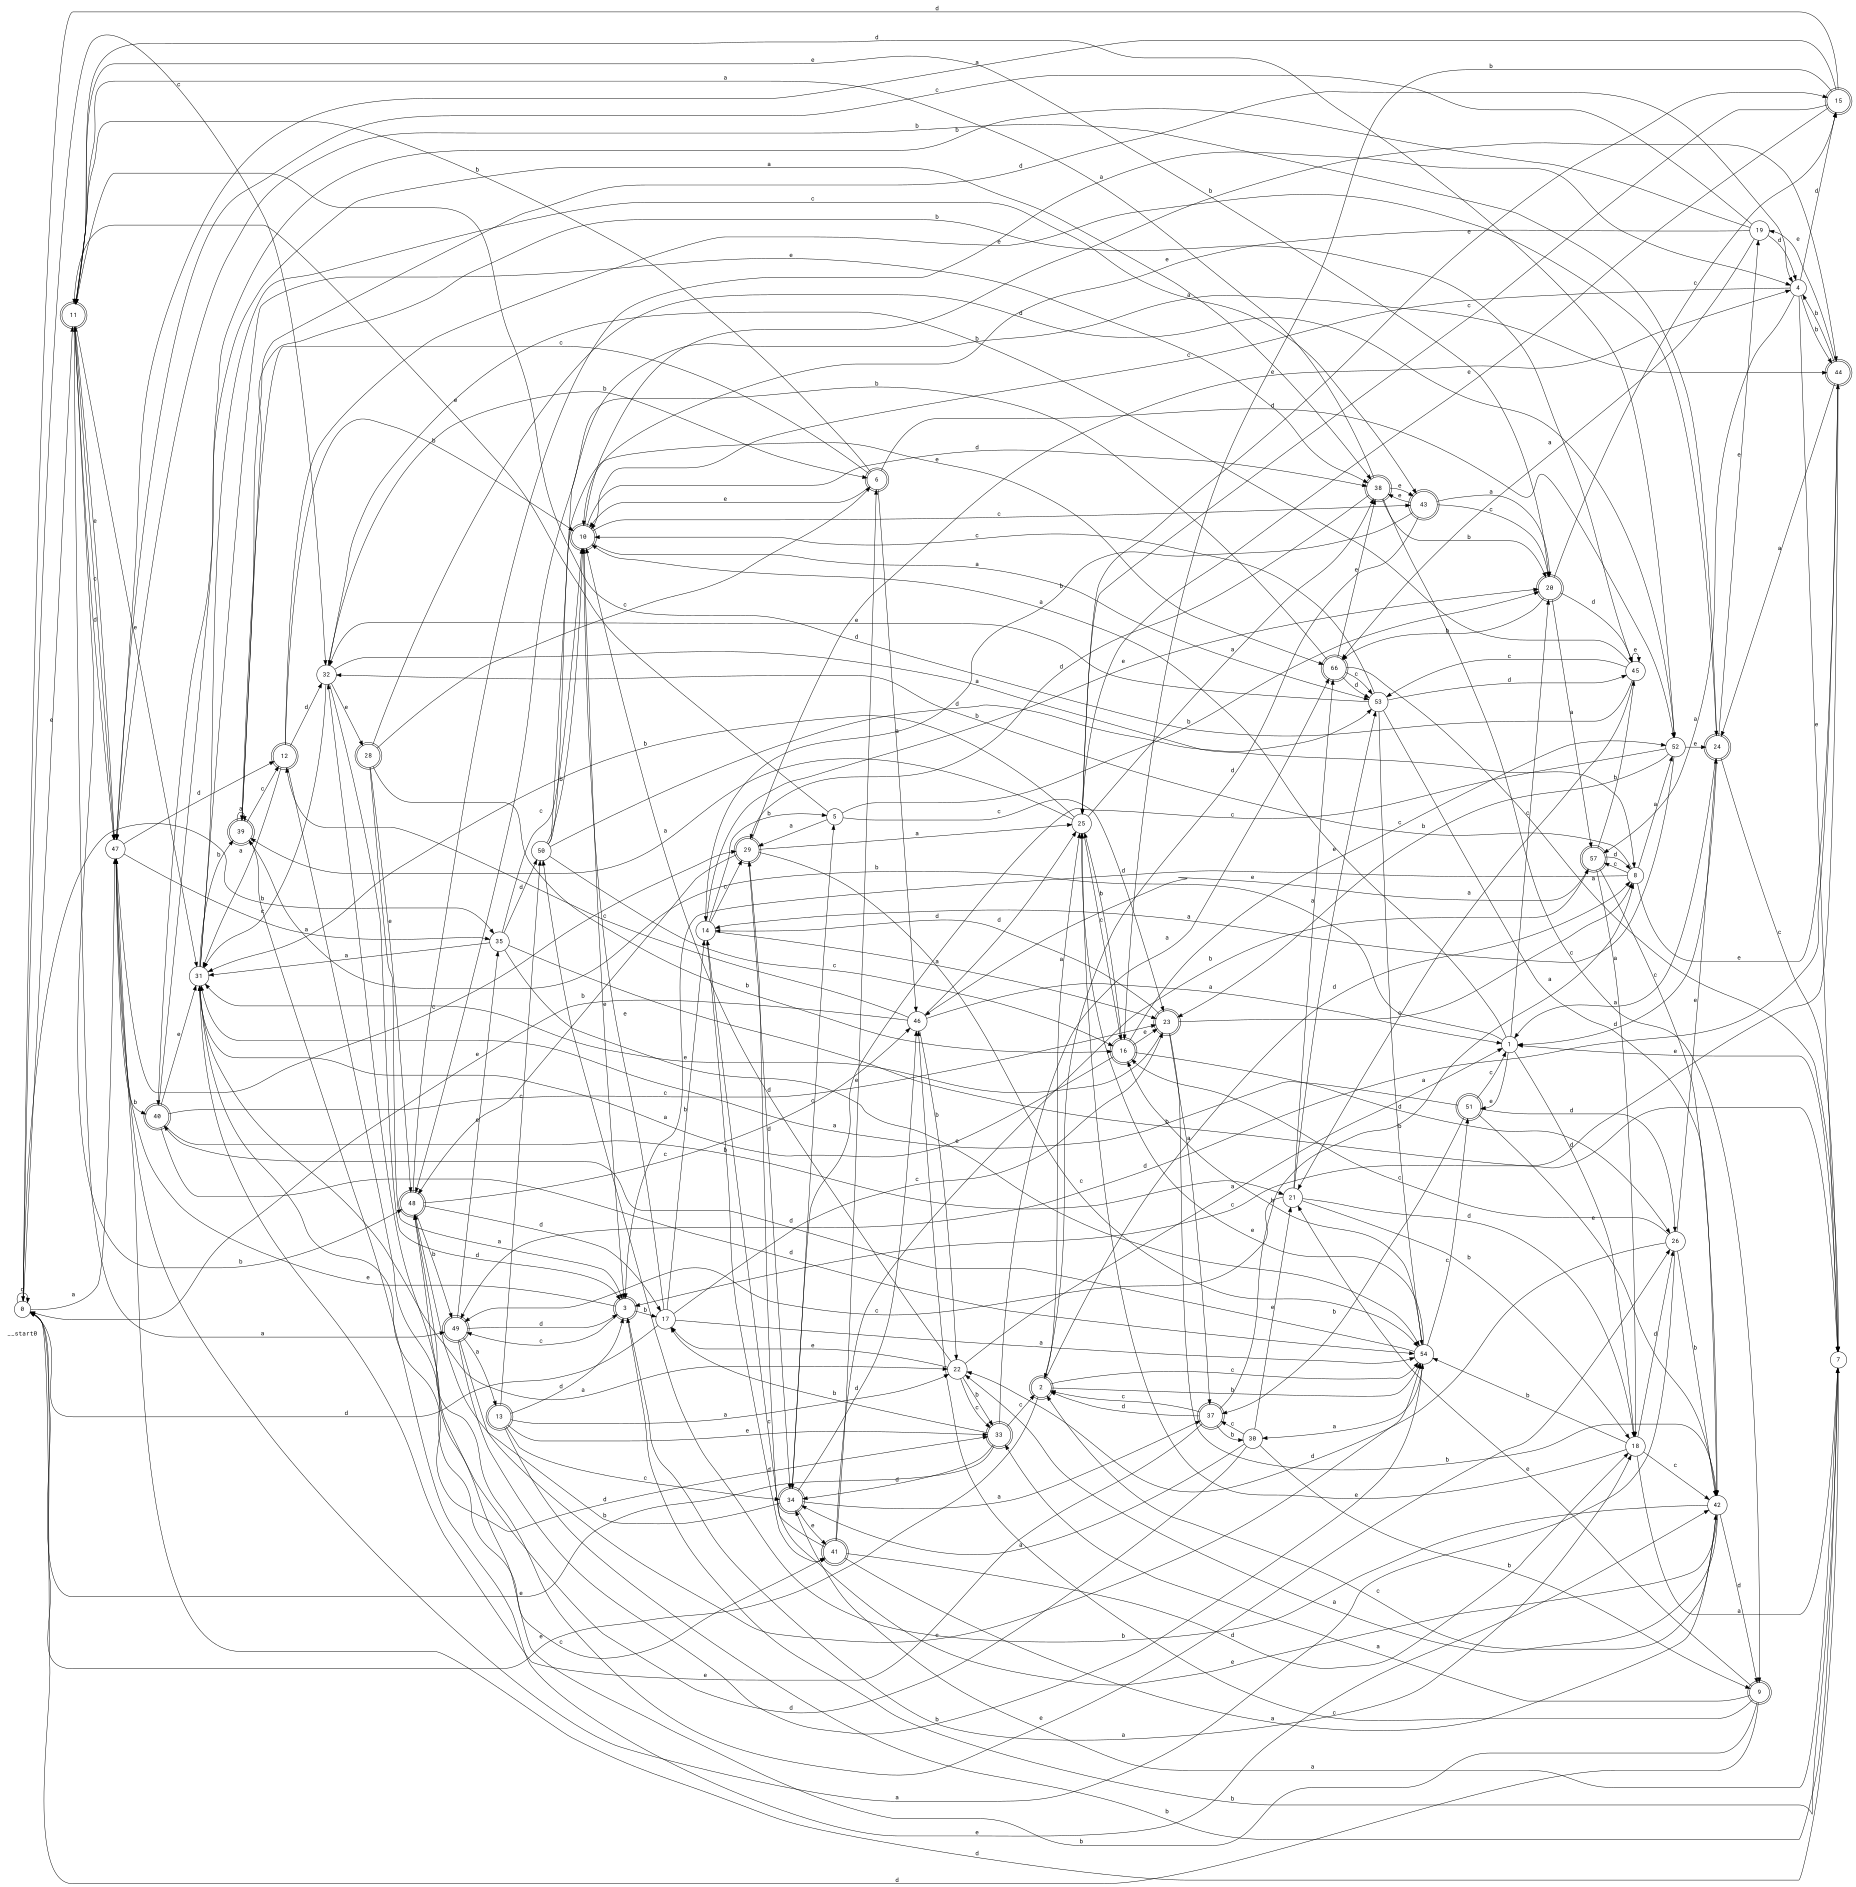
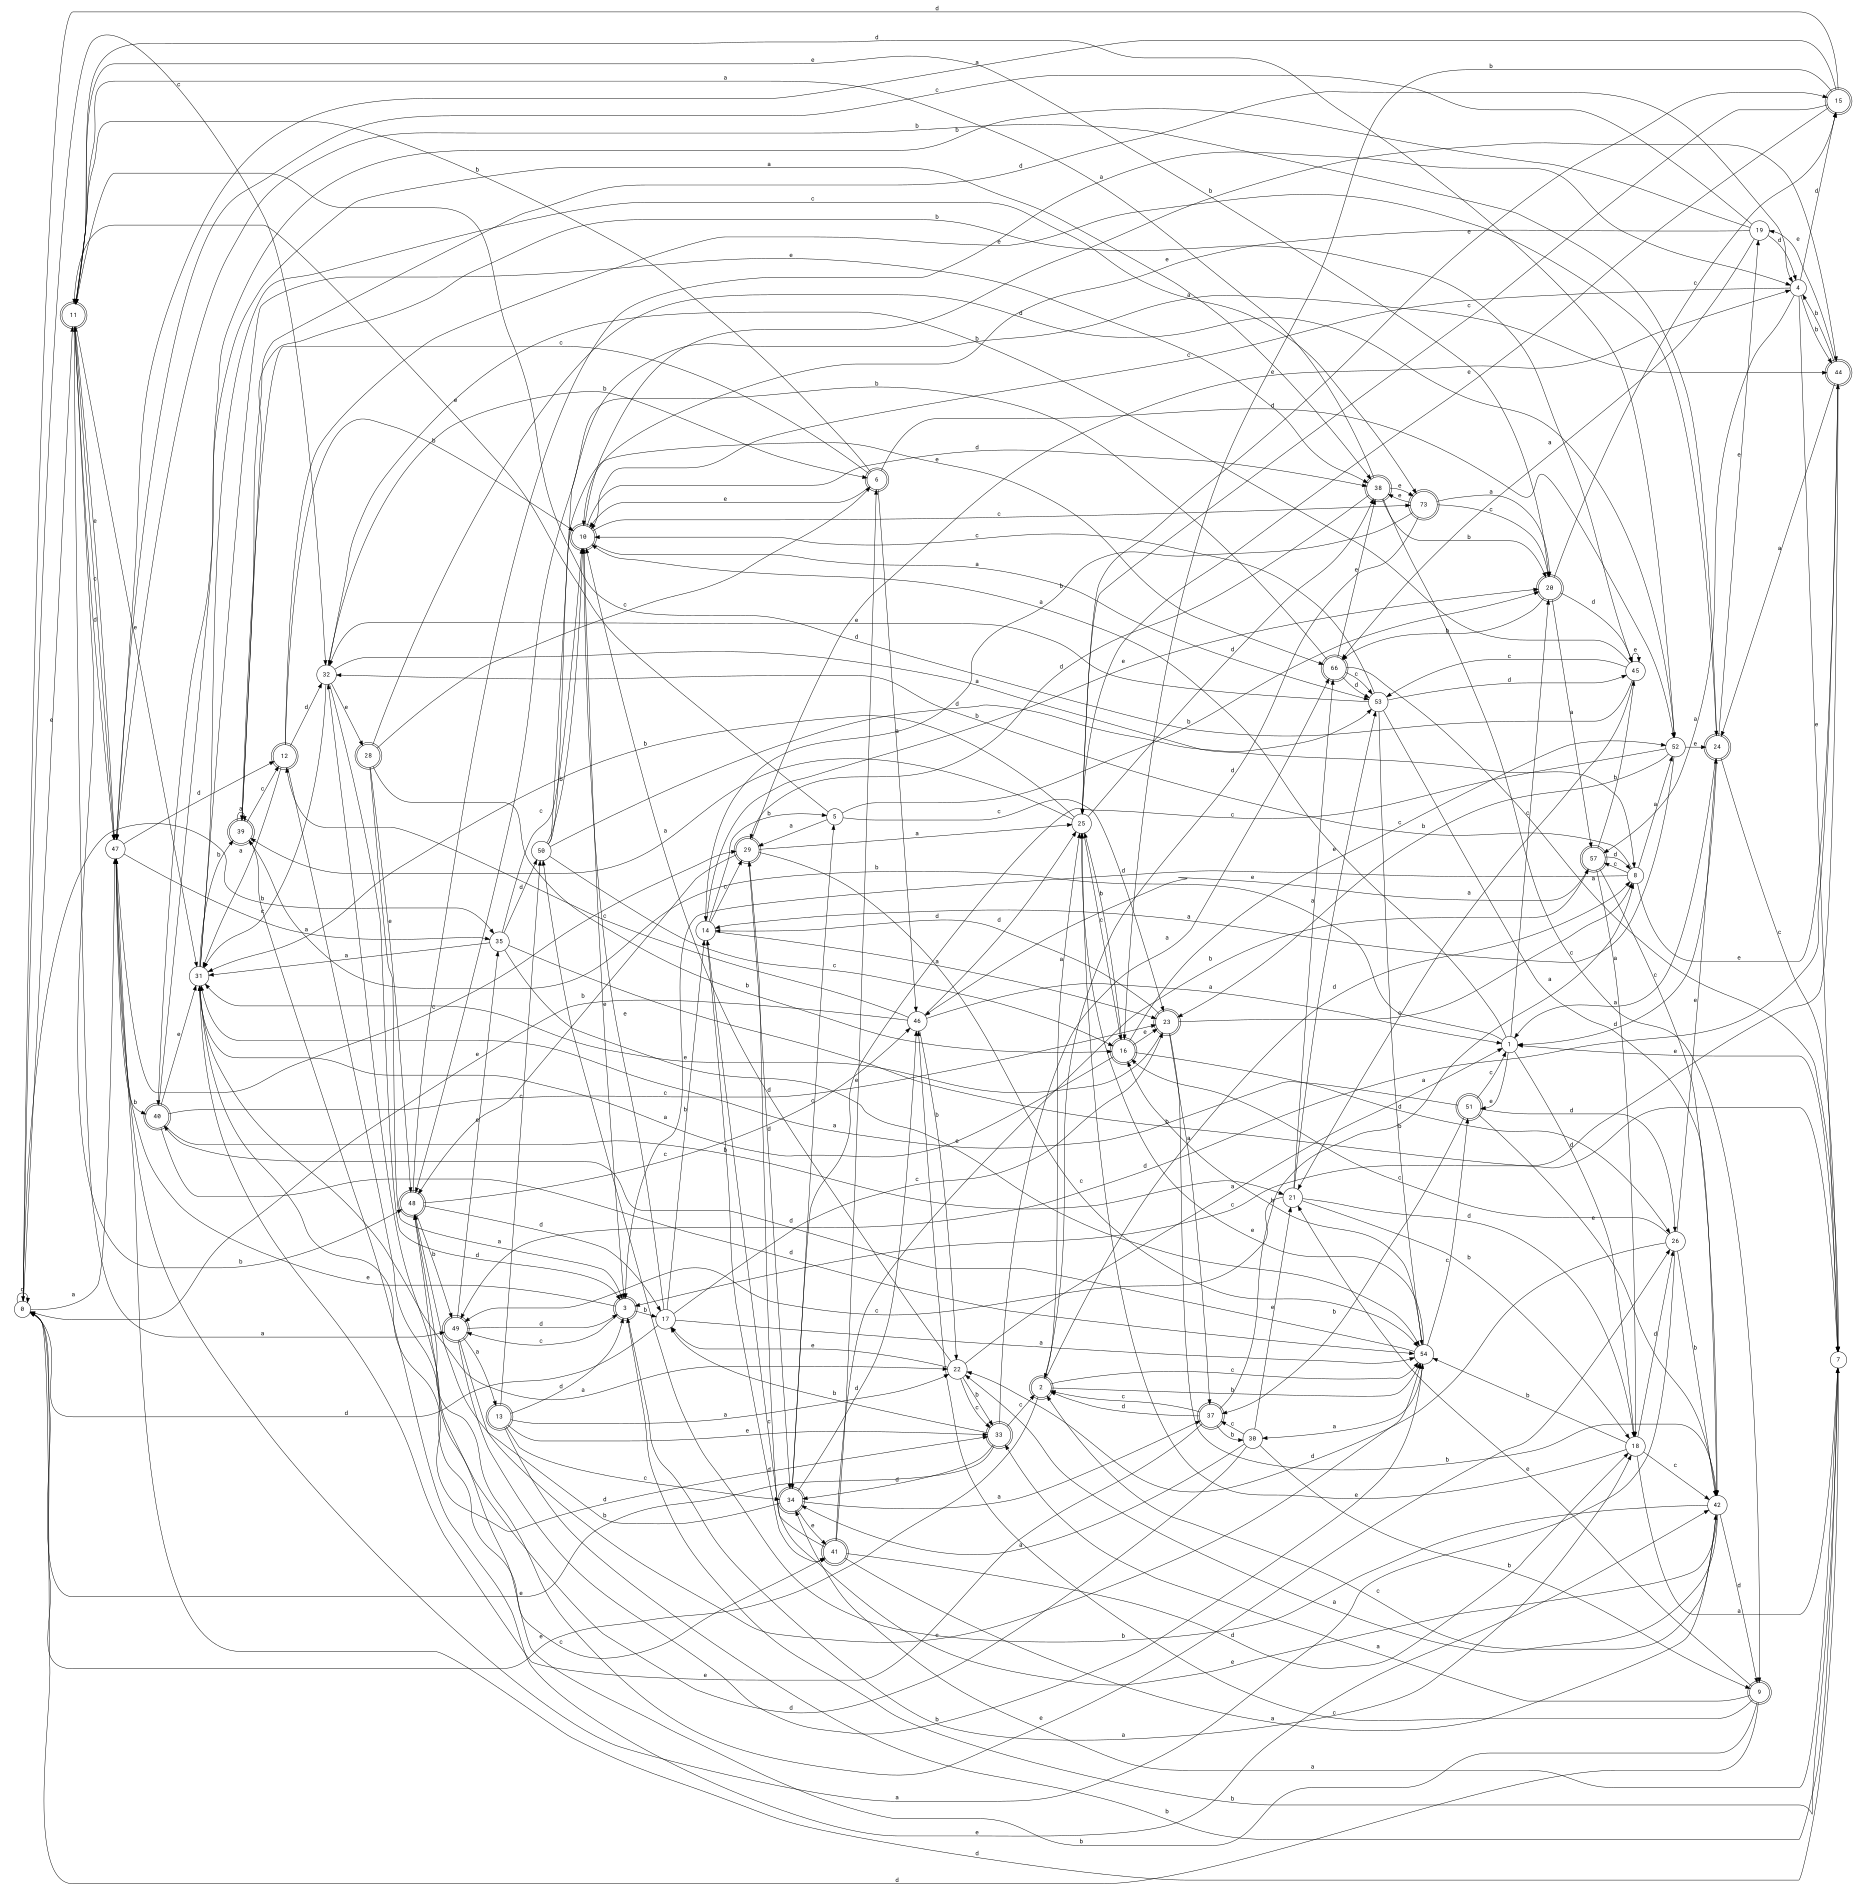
(1424, 505) -> (1424, 505)
(1233, 649) -> (1233, 649)
(23, 1334) -> none
